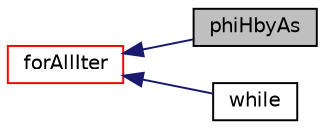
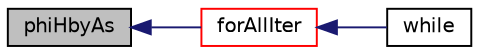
(168, 44) -> (176, 27)
